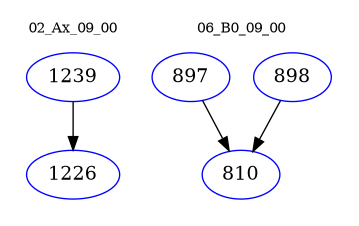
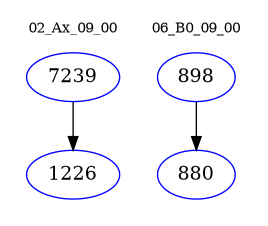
(73, 77) -> (73, 77)
(191, 77) -> none
(241, 175) -> (196, 175)
